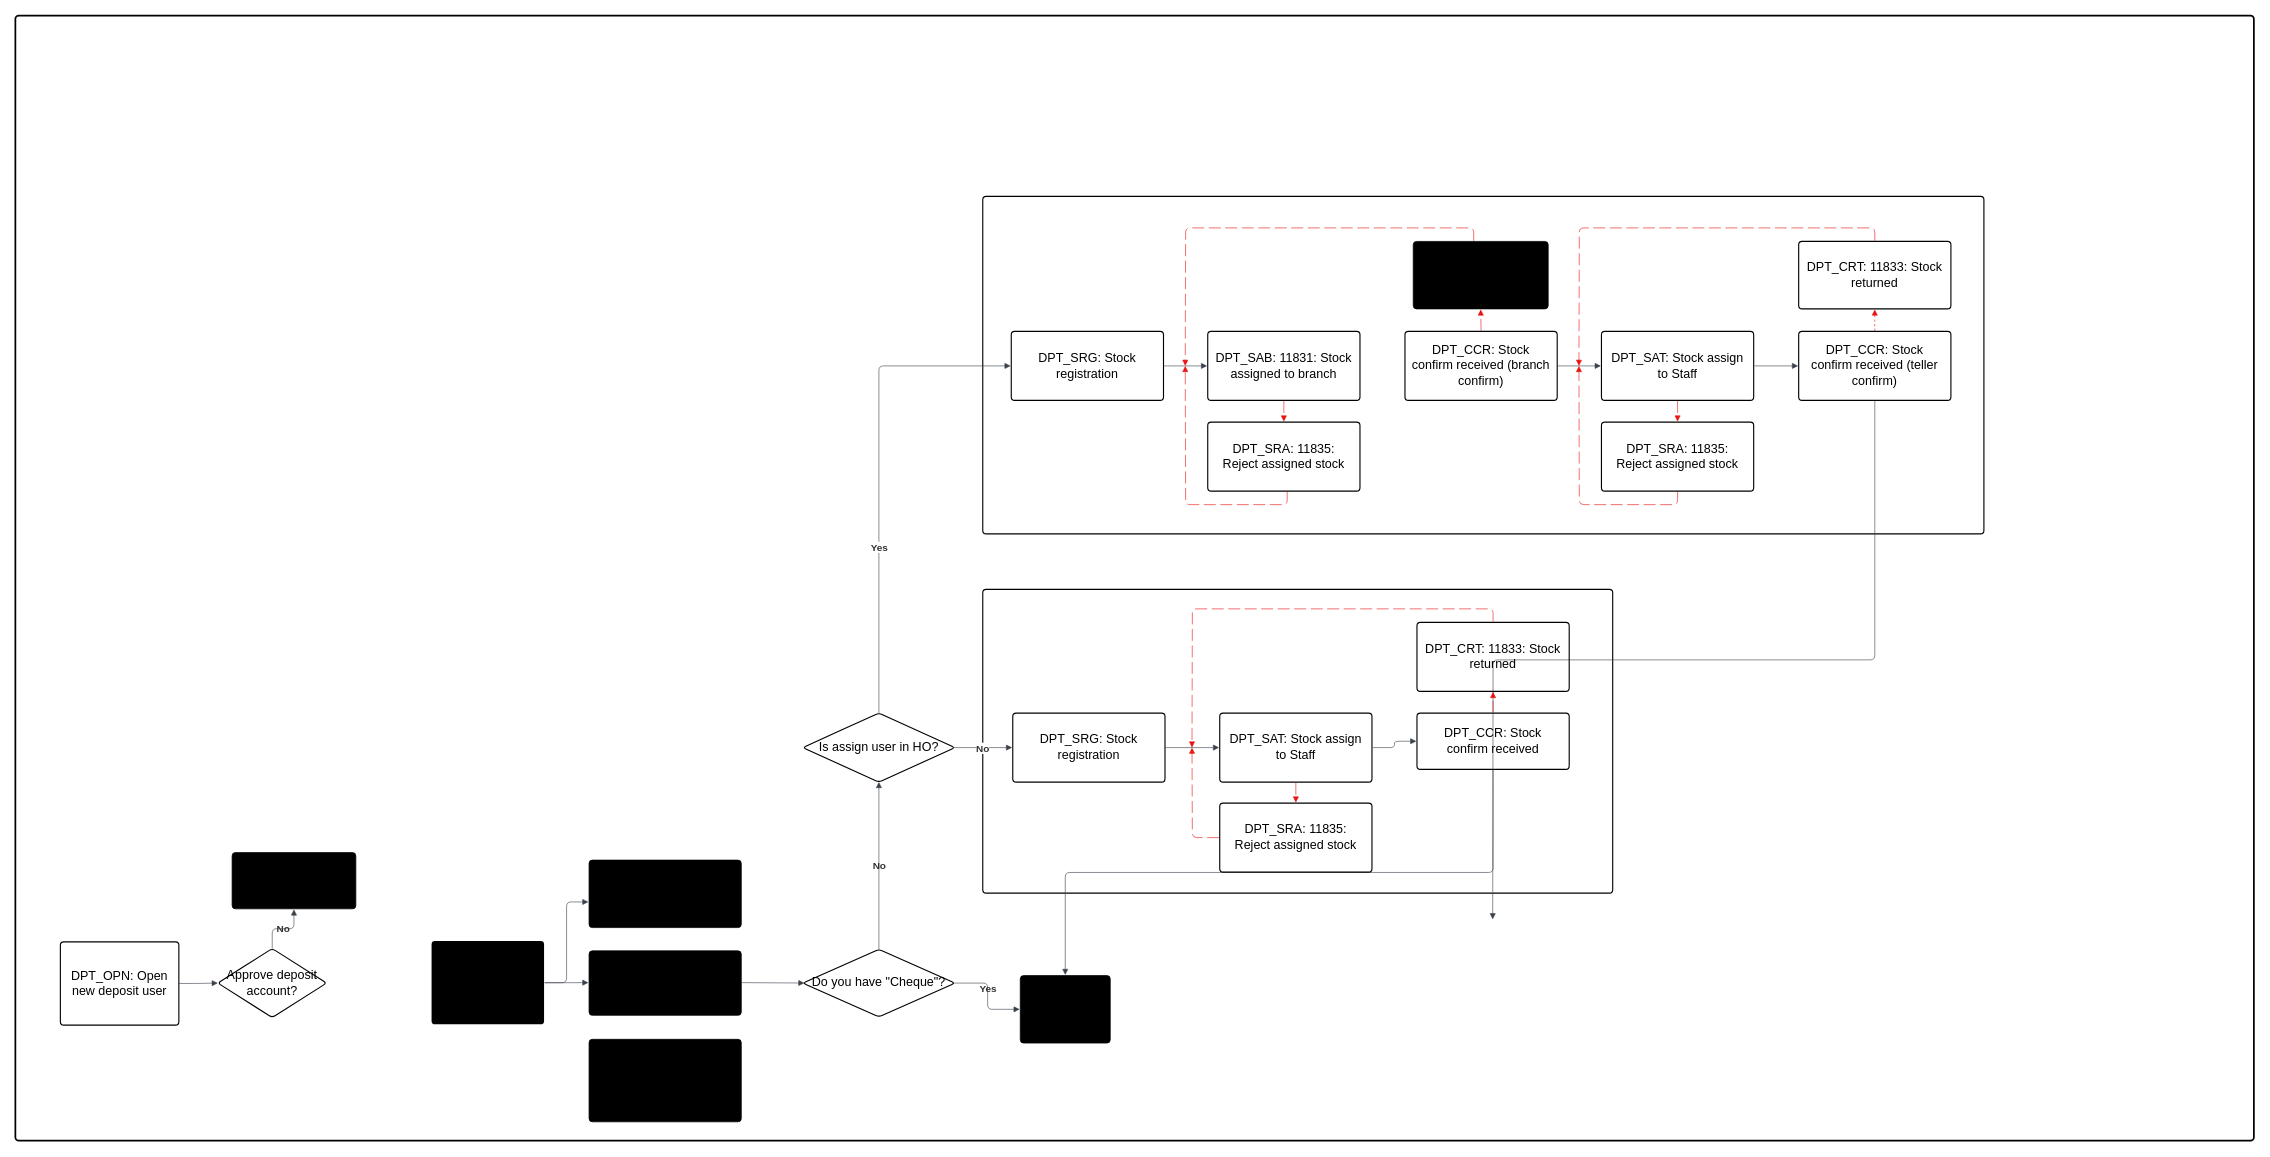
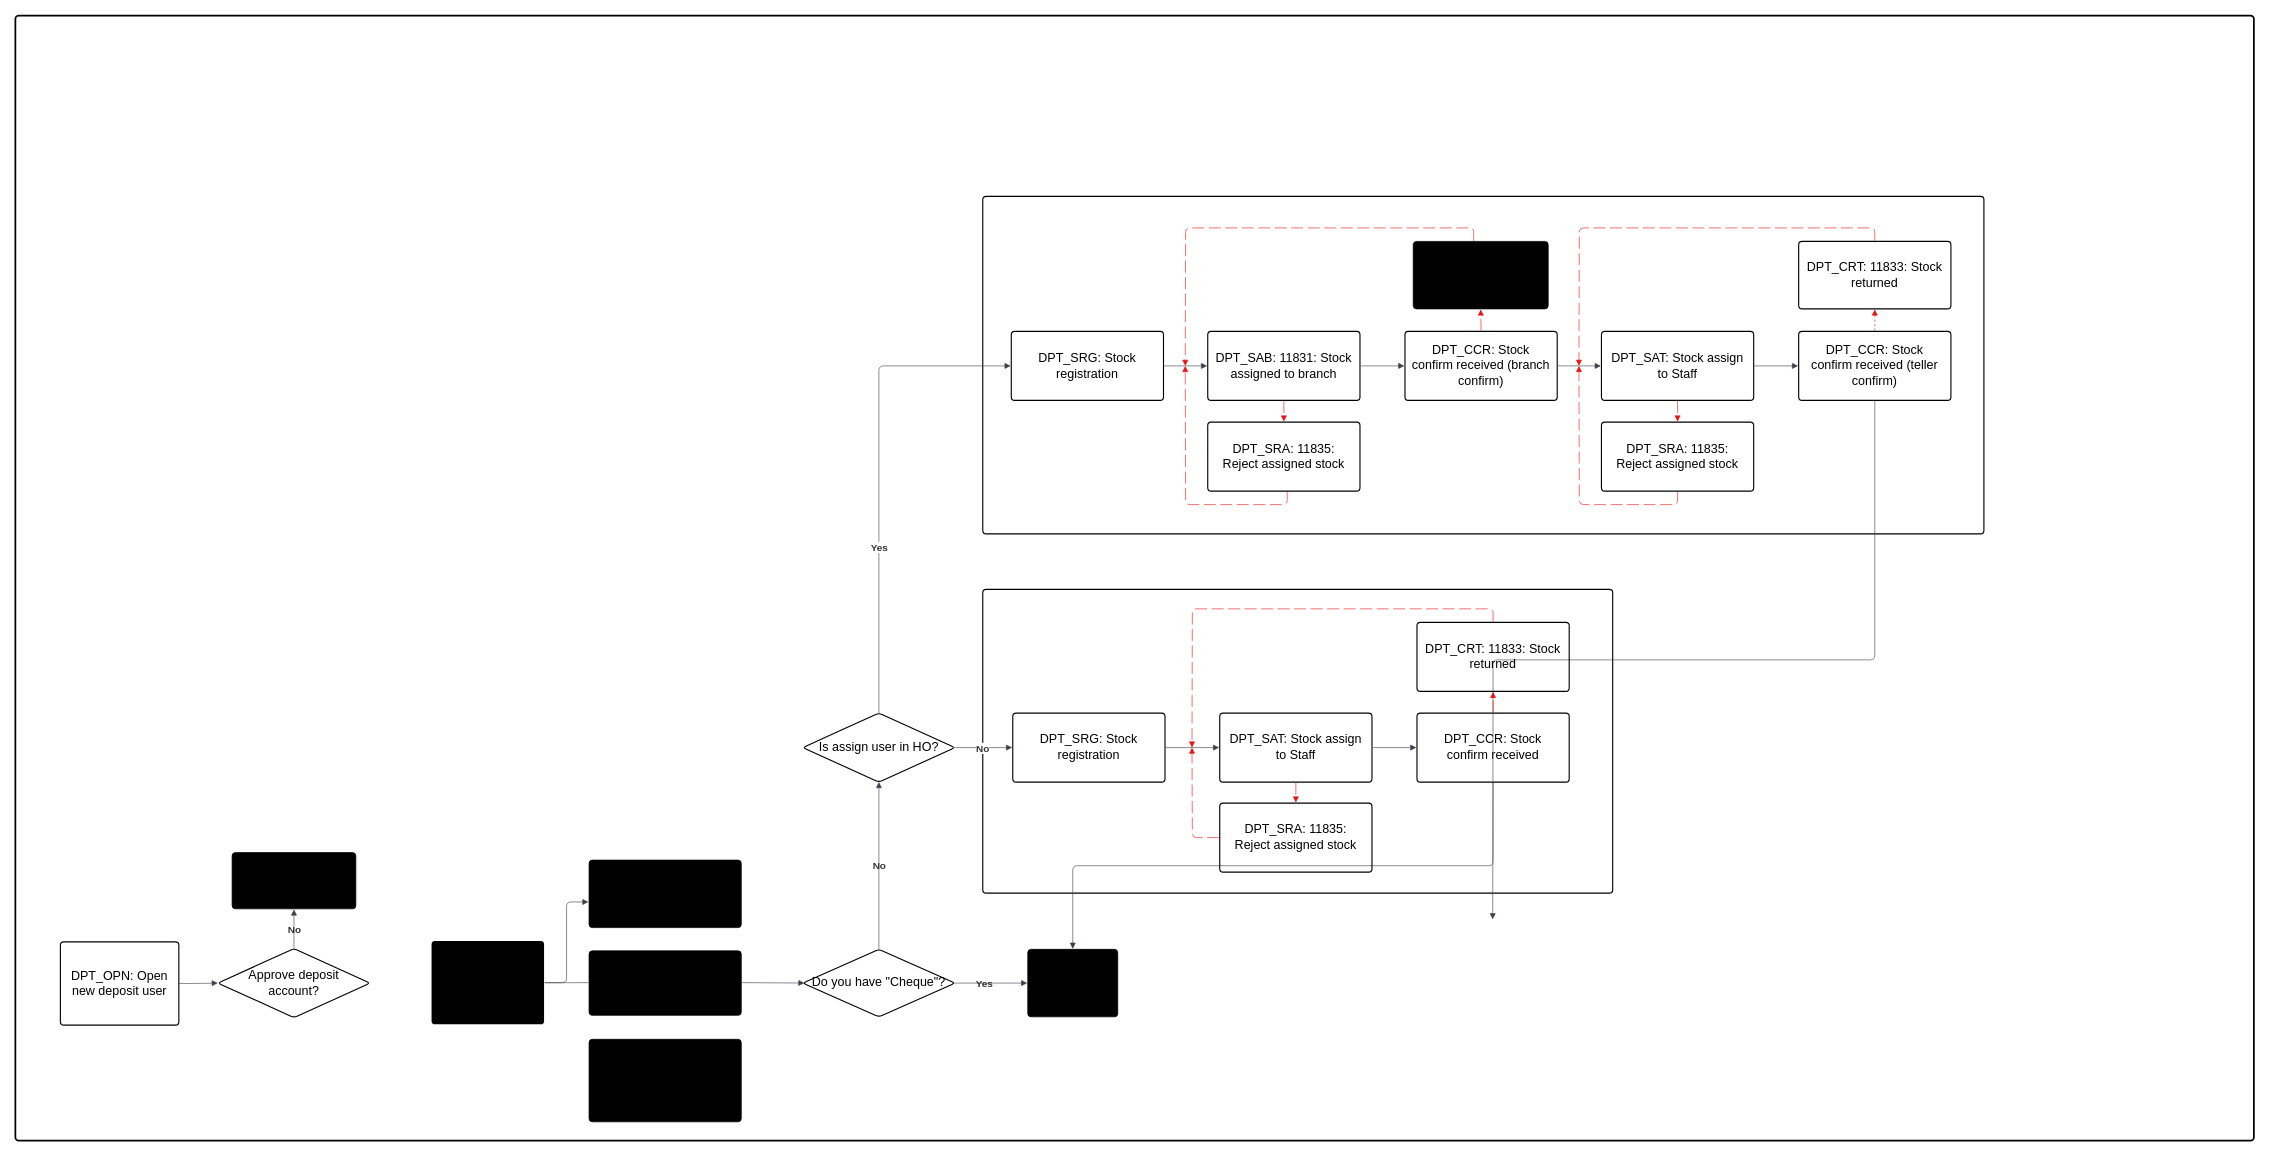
none -> (1397, 366)
(1493, 741) -> (1493, 747)
(581, 982) -> (583, 982)
(272, 983) -> (294, 983)
(1065, 1009) -> (1073, 983)
